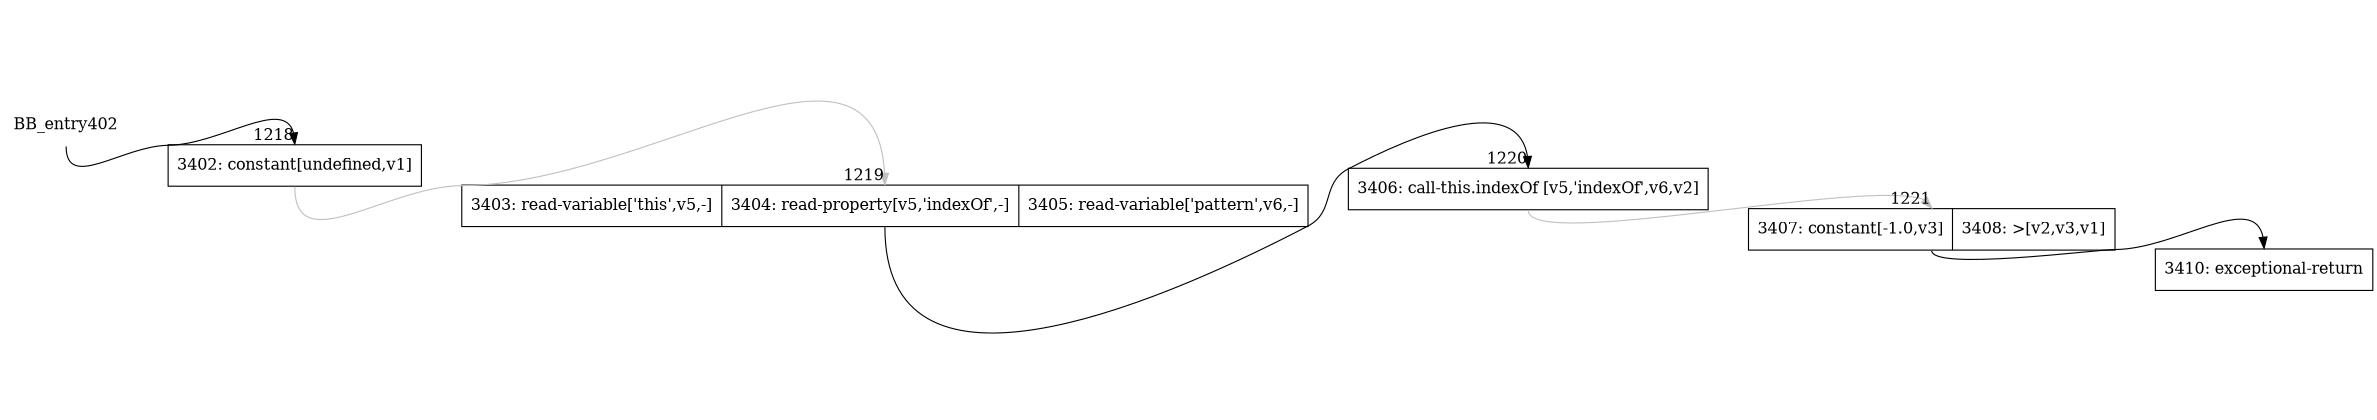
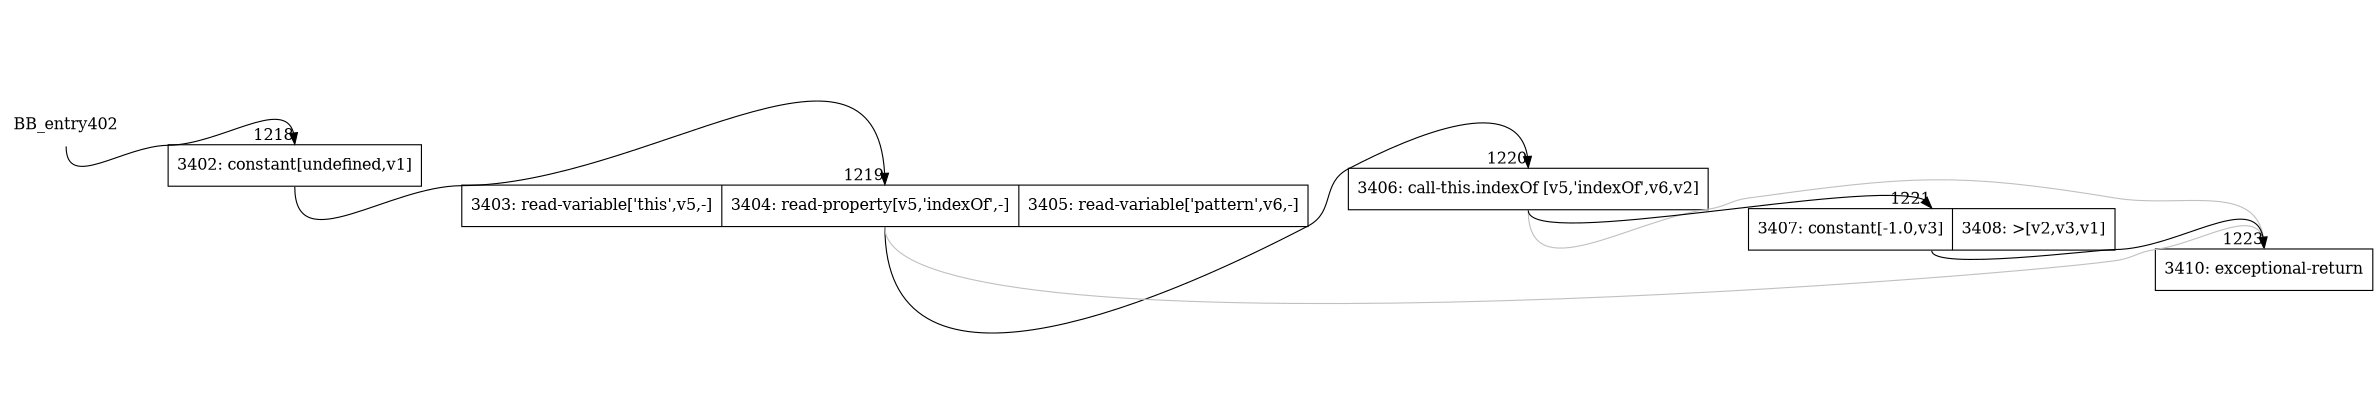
(601, 160) -> (601, 160)
none -> (1889, 182)
(1725, 210) -> (1735, 209)
none -> (1570, 298)
